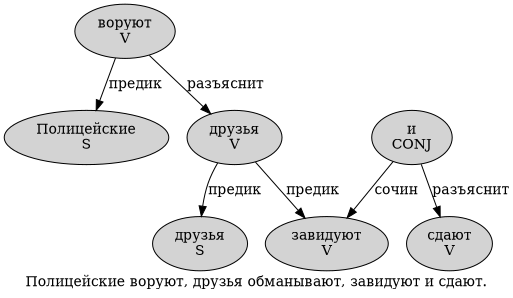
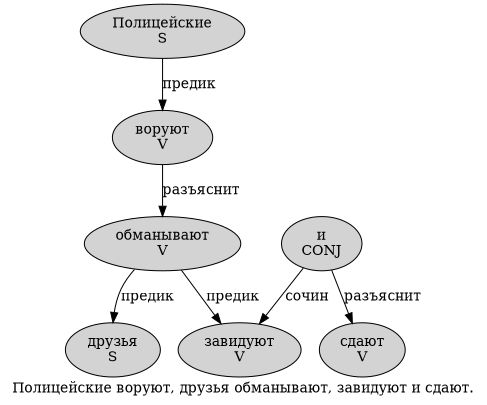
(108, 79) -> (163, 79)
(235, 137) -> (163, 244)
